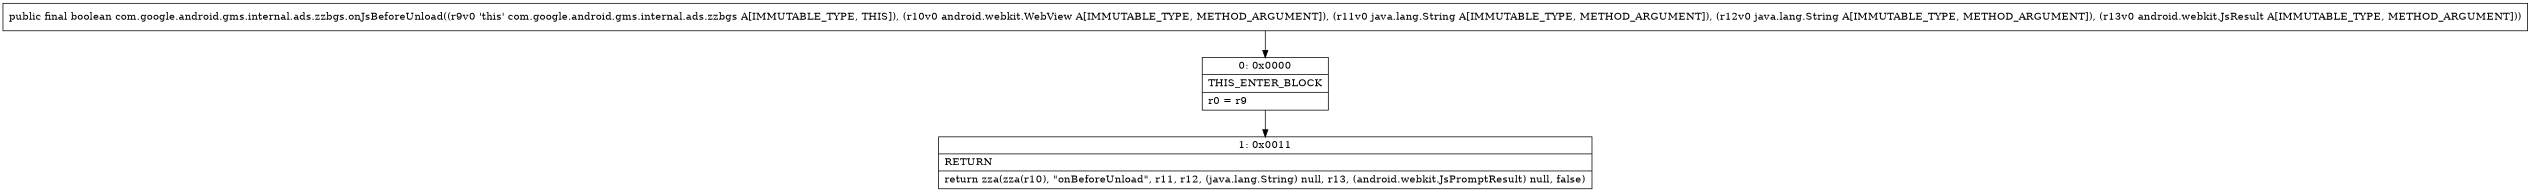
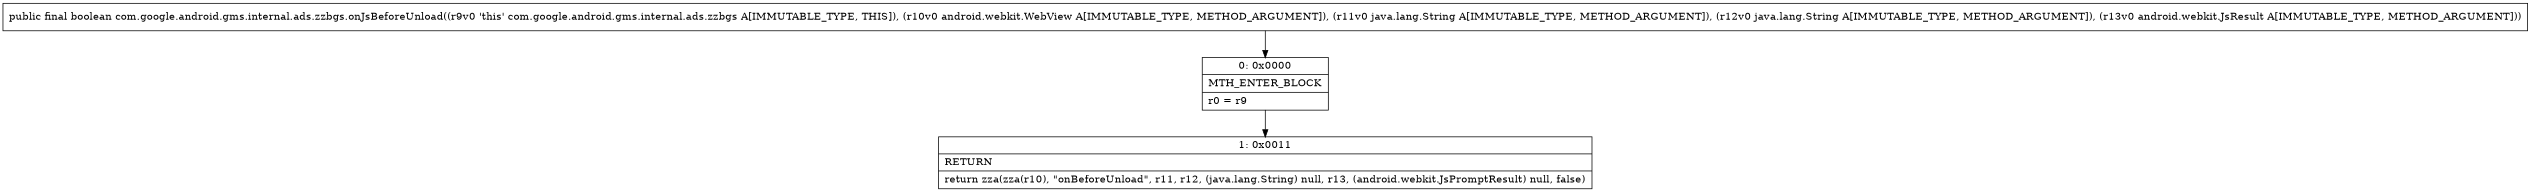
(1265, 83) -> (1265, 83)
